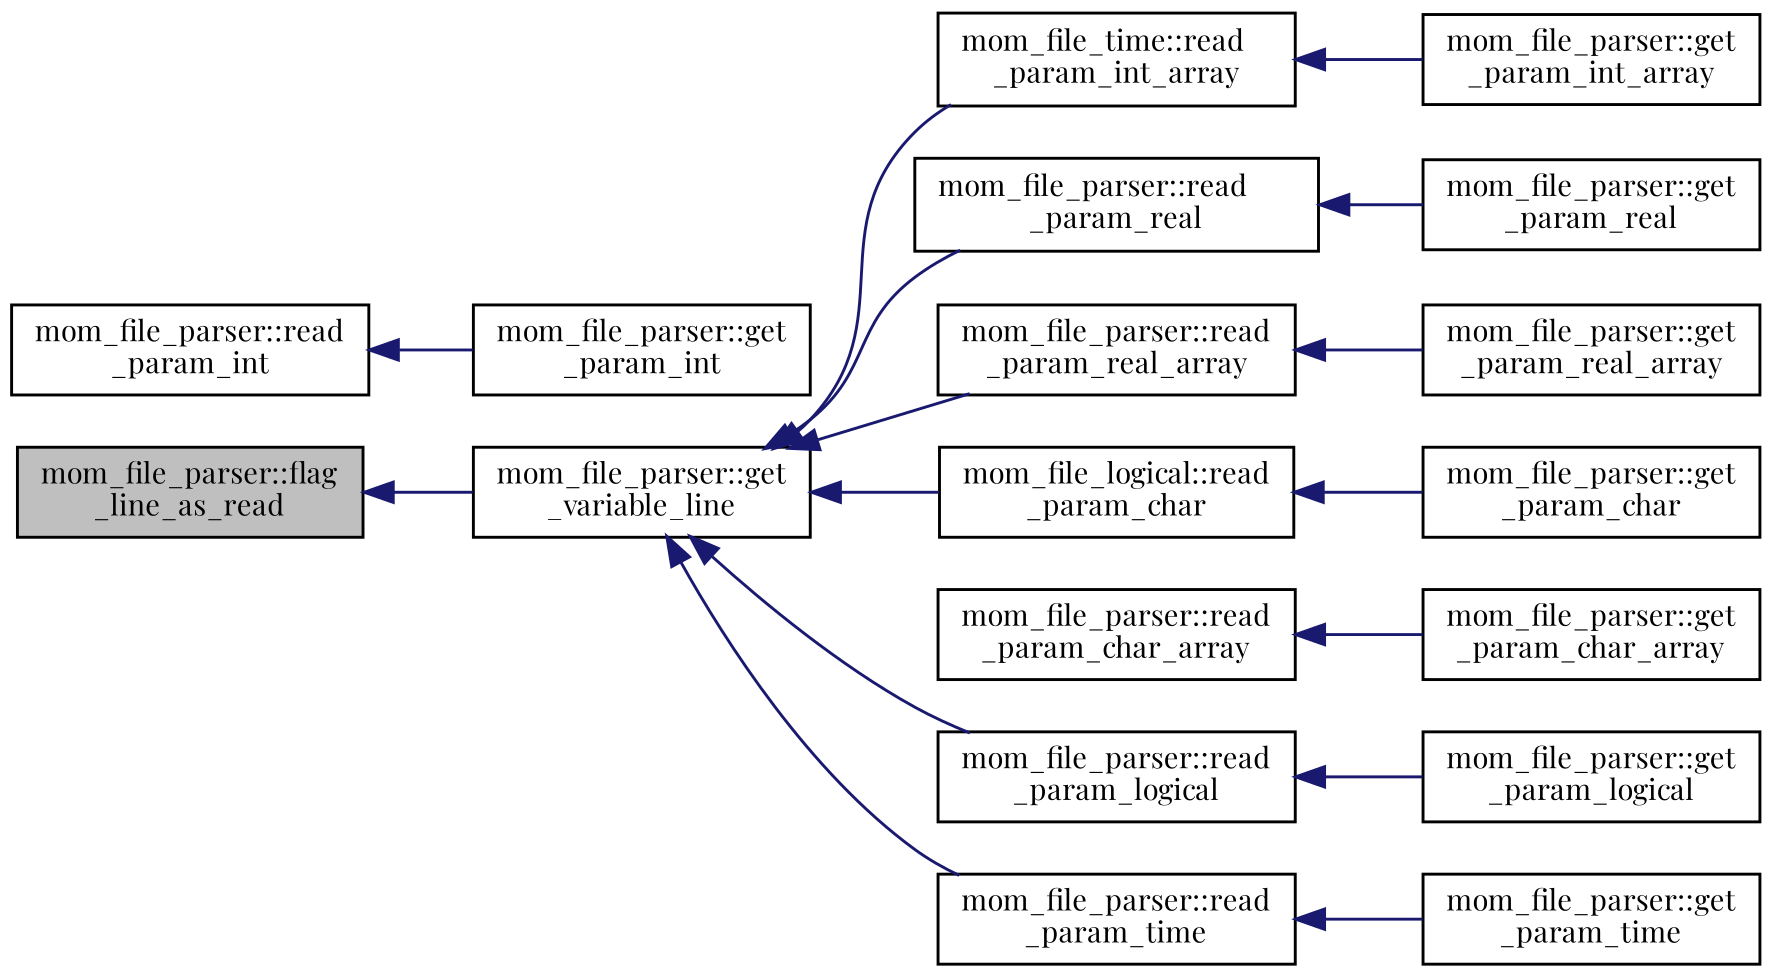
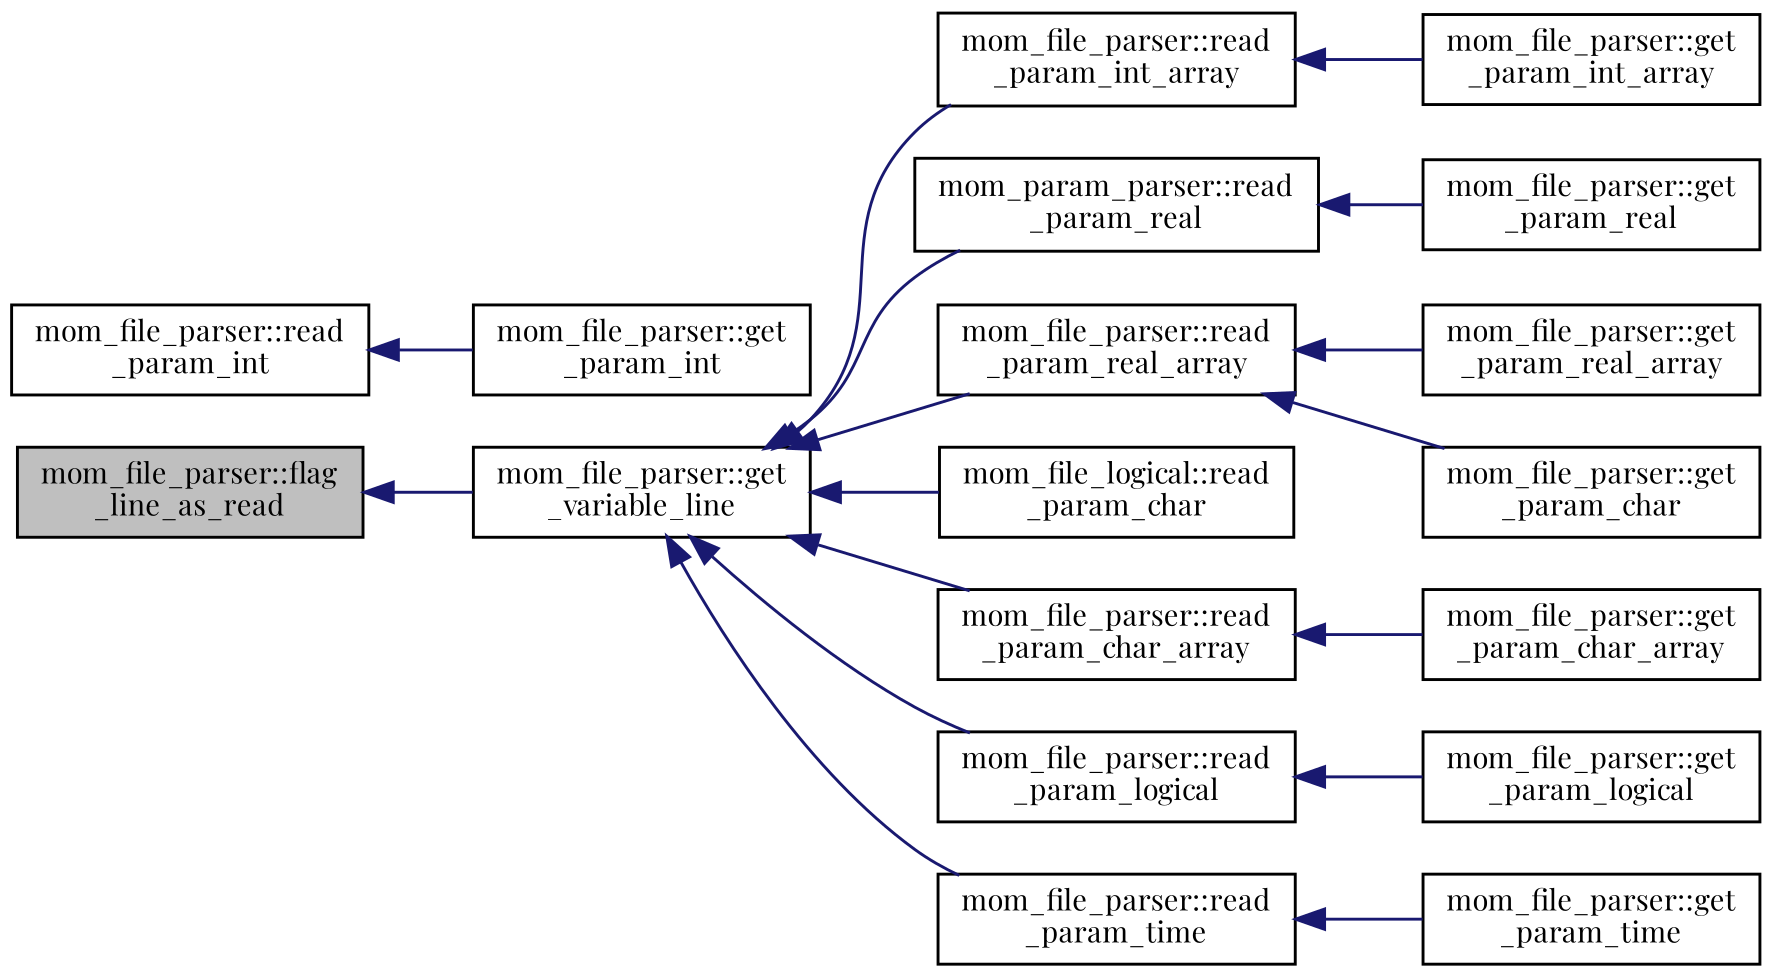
(1117, 60) -> (1117, 60)
(1117, 205) -> (1117, 205)
(1373, 492) -> (1369, 426)
none -> (894, 568)
